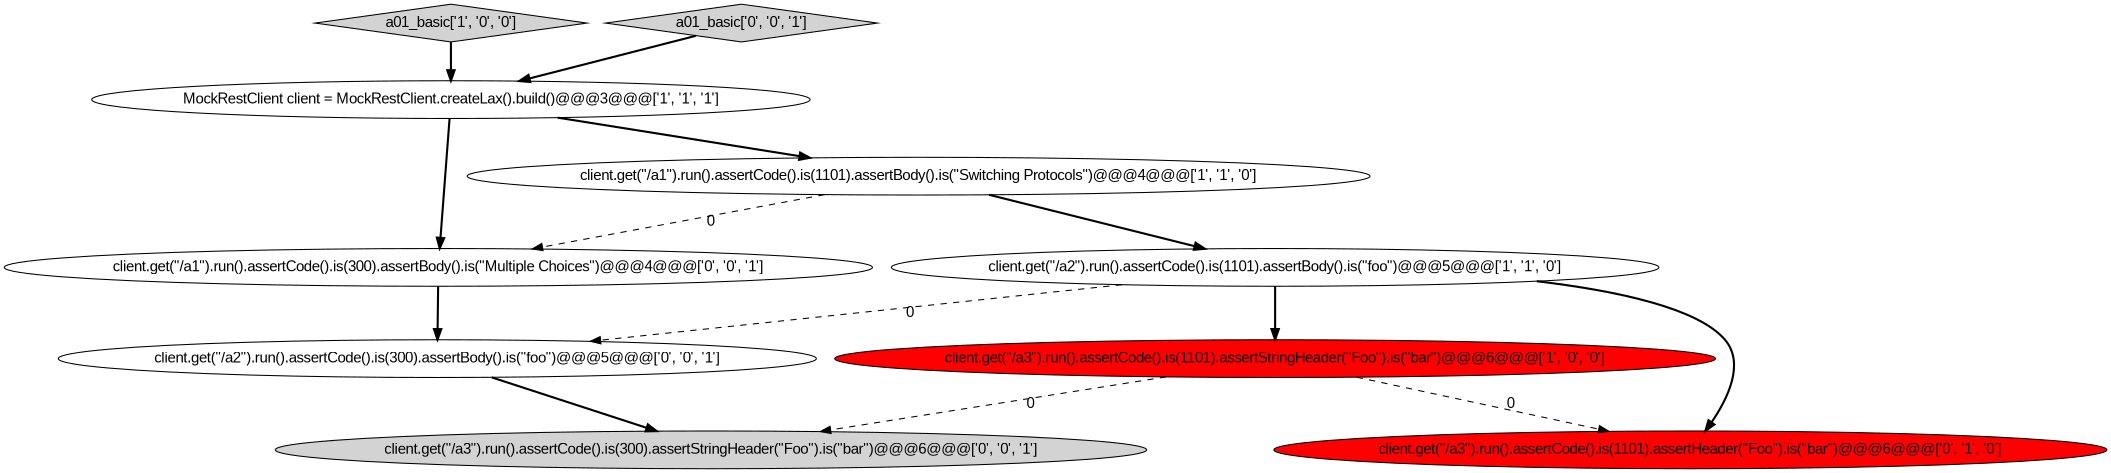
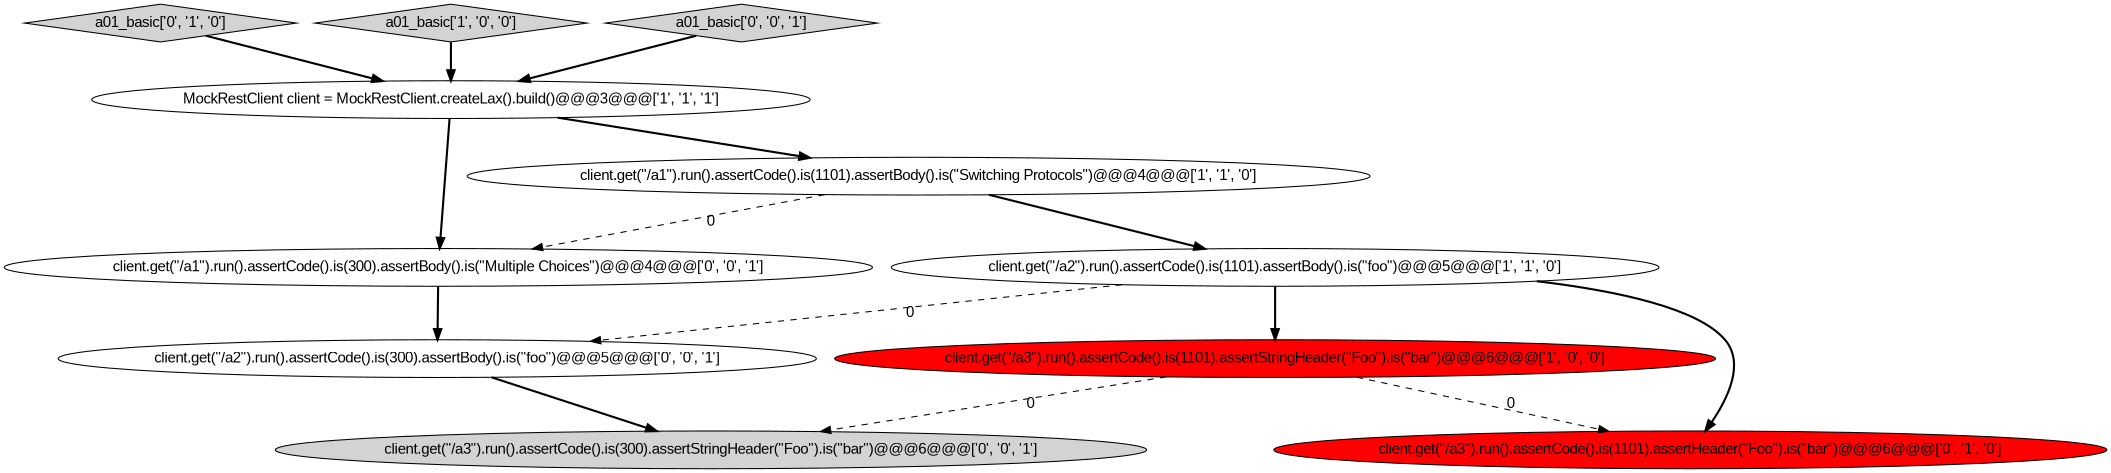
none -> (160, 23)
